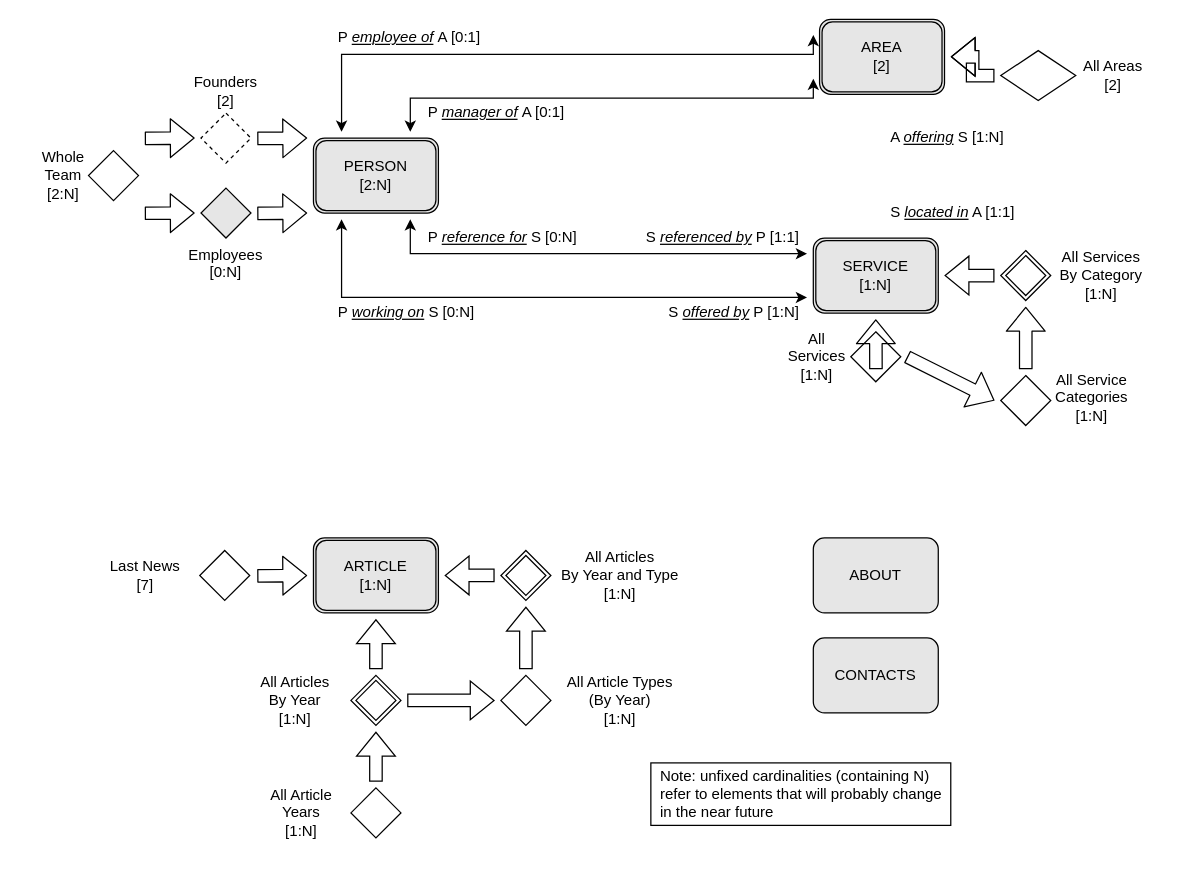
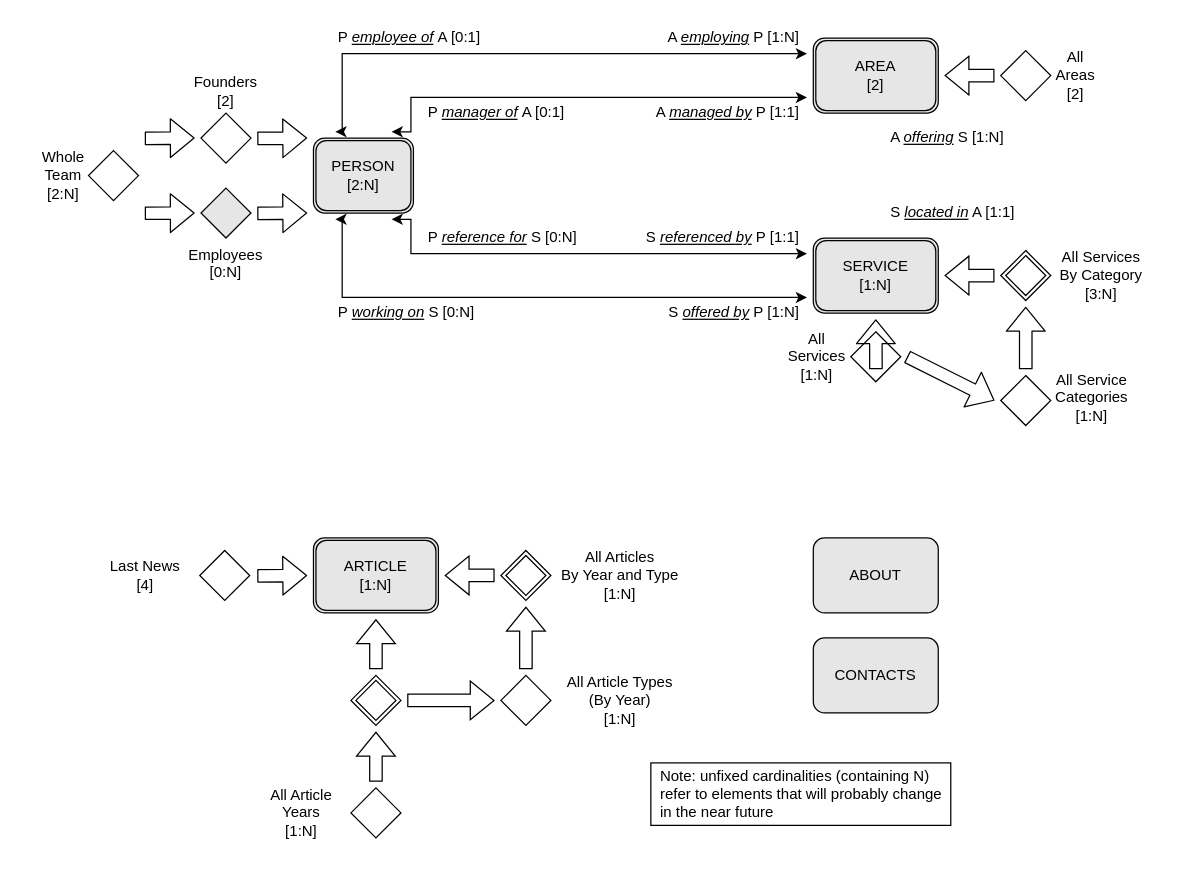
none -> (726, 38)
(882, 57) -> (876, 76)
(1038, 76) -> (1026, 76)
none -> (719, 113)
(226, 138) -> (226, 138)
(376, 176) -> (363, 176)
(1101, 276) -> (1101, 276)
(145, 576) -> (145, 576)
(294, 701) -> none
